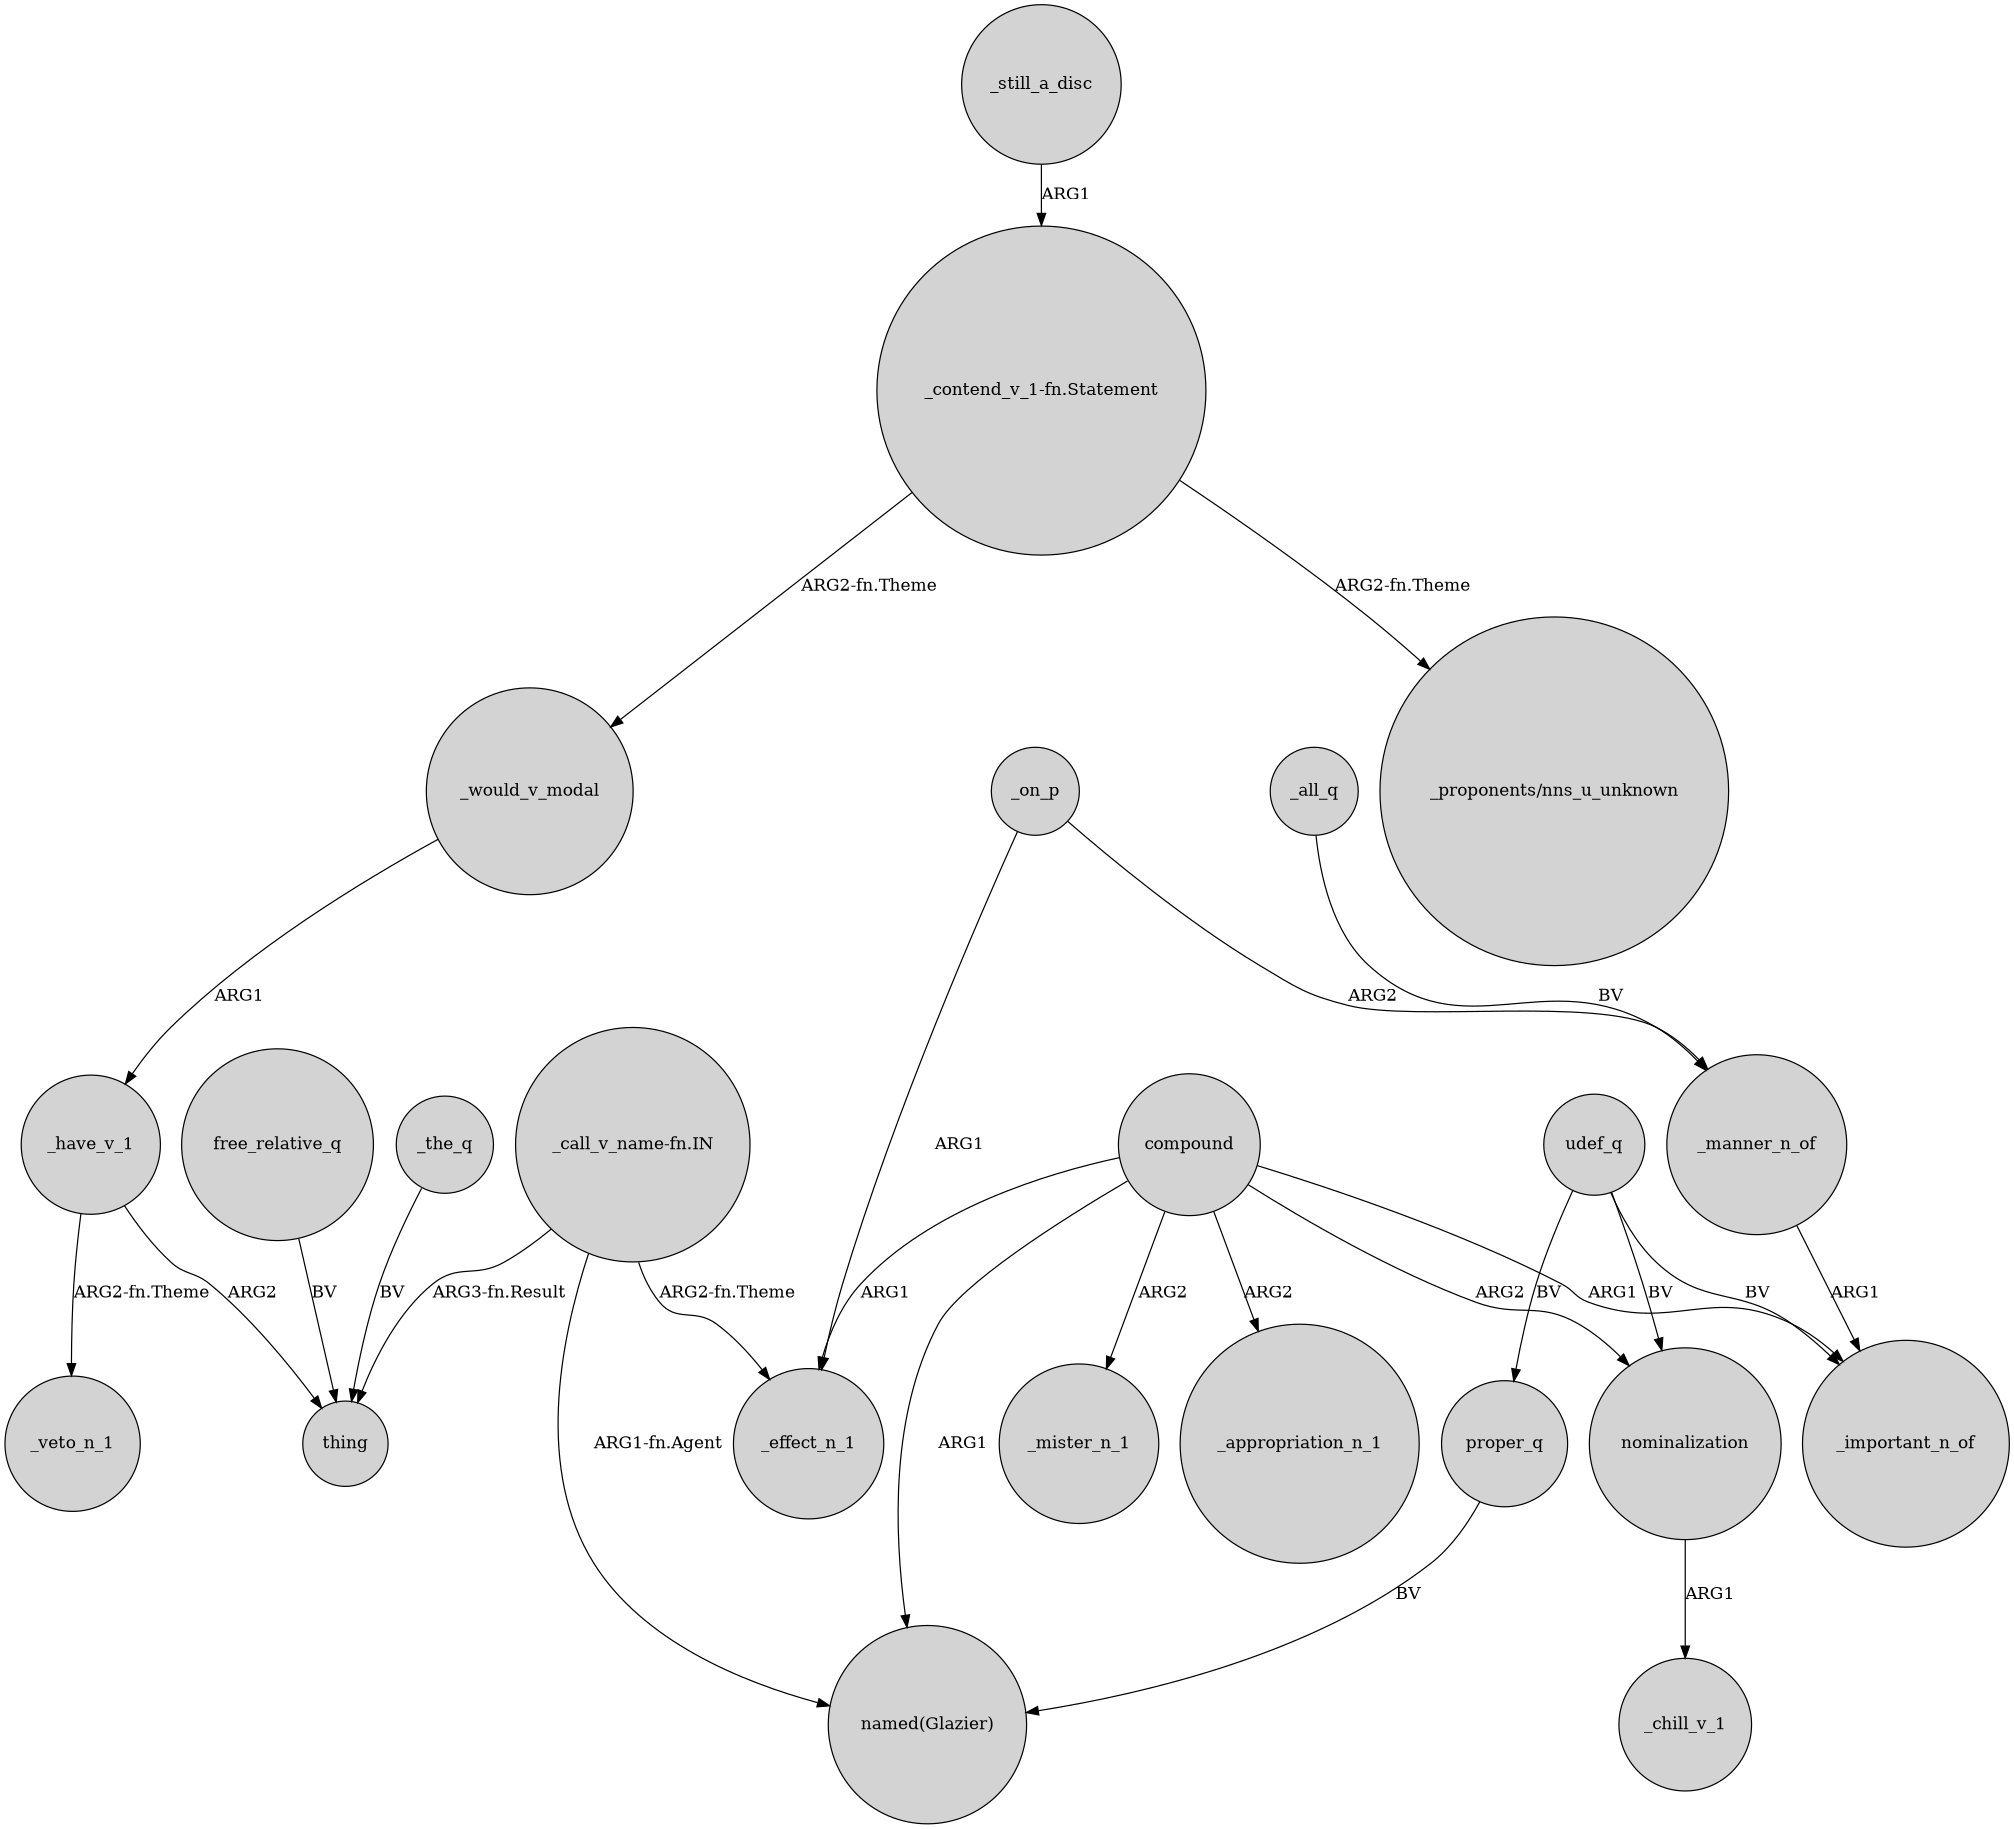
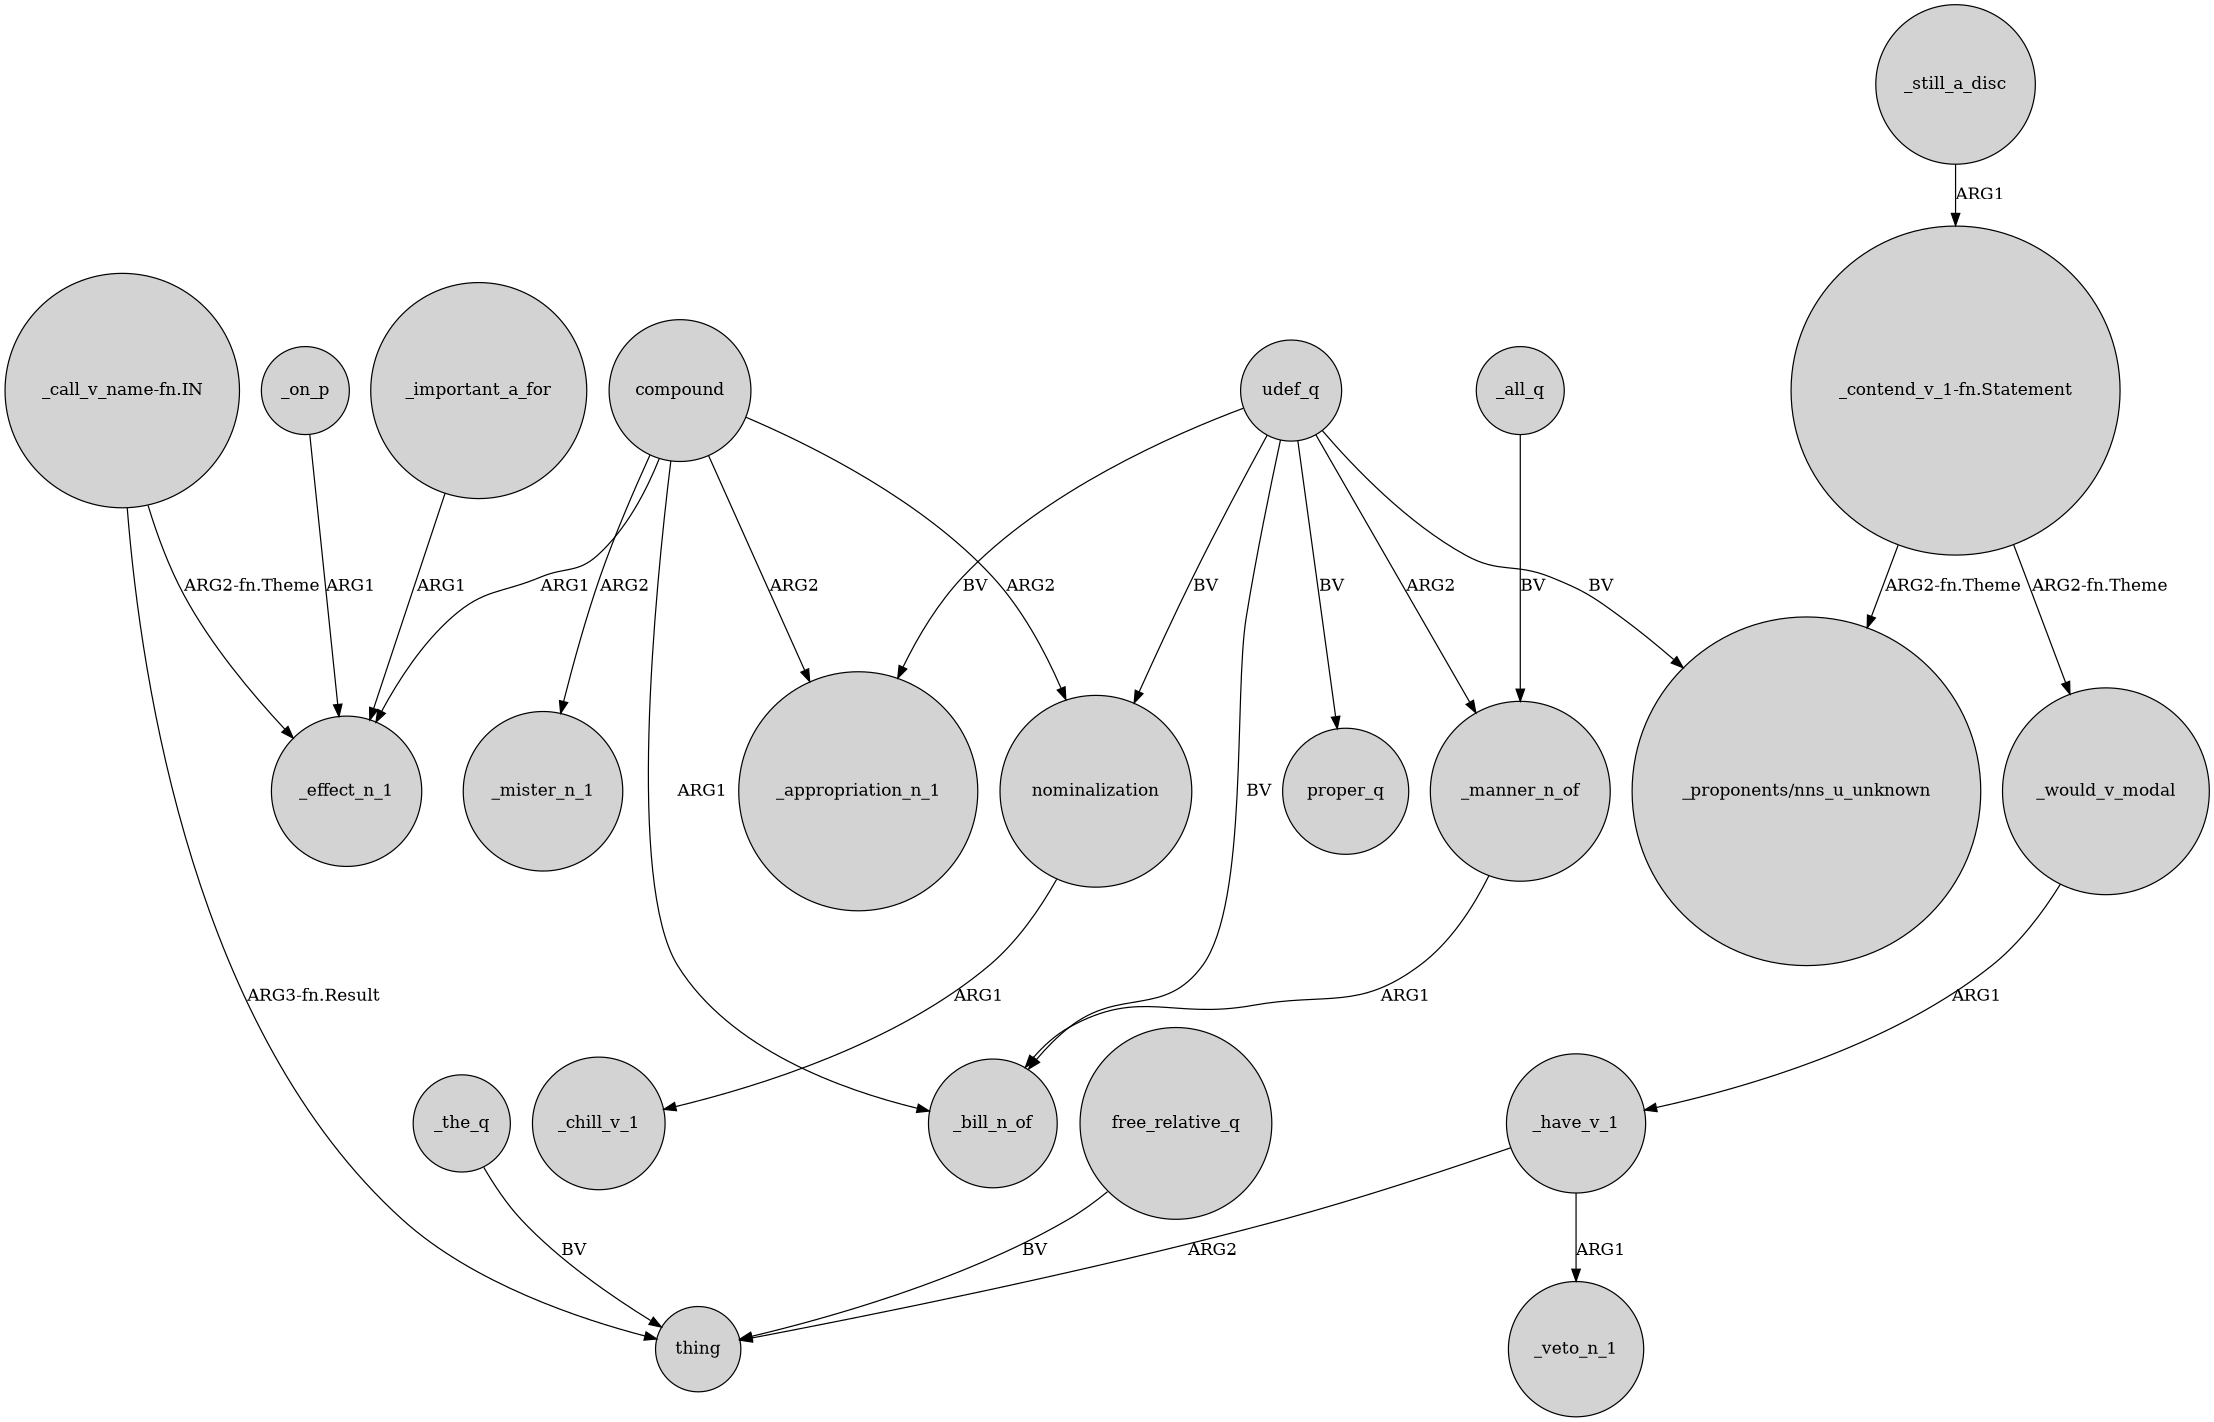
none -> (479, 391)
none -> (1048, 507)
none -> (1487, 564)
(1361, 1007) -> (1393, 568)
(142, 1293) -> (1601, 1250)
(1906, 1444) -> (993, 1123)
(927, 1725) -> none
